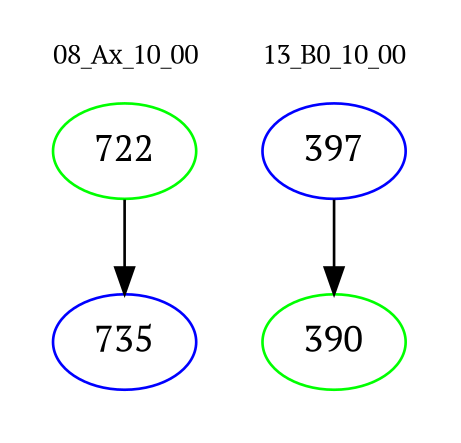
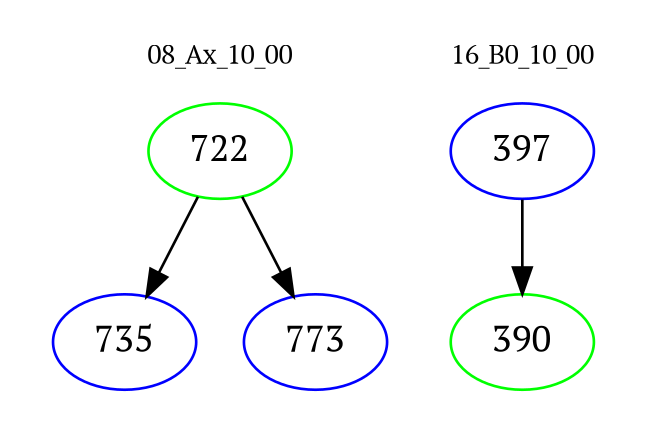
(335, 57) -> (524, 57)
none -> (316, 342)
